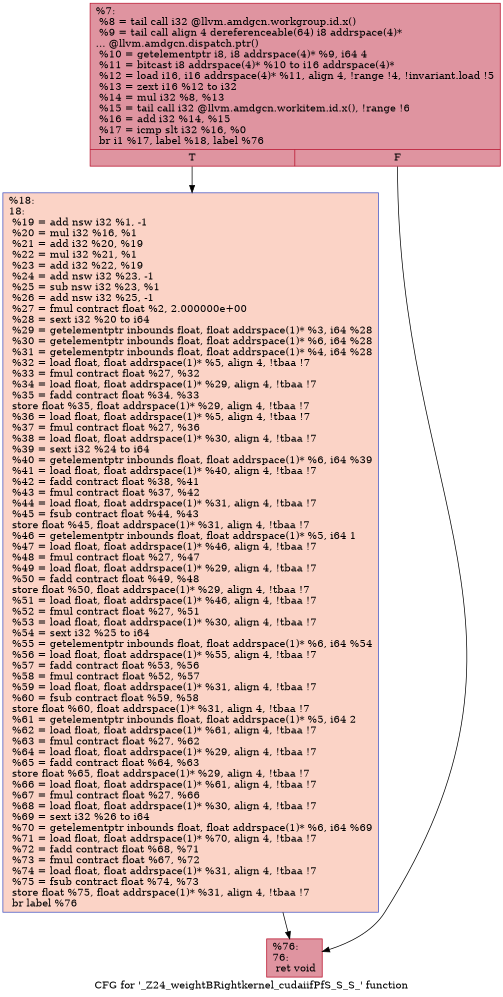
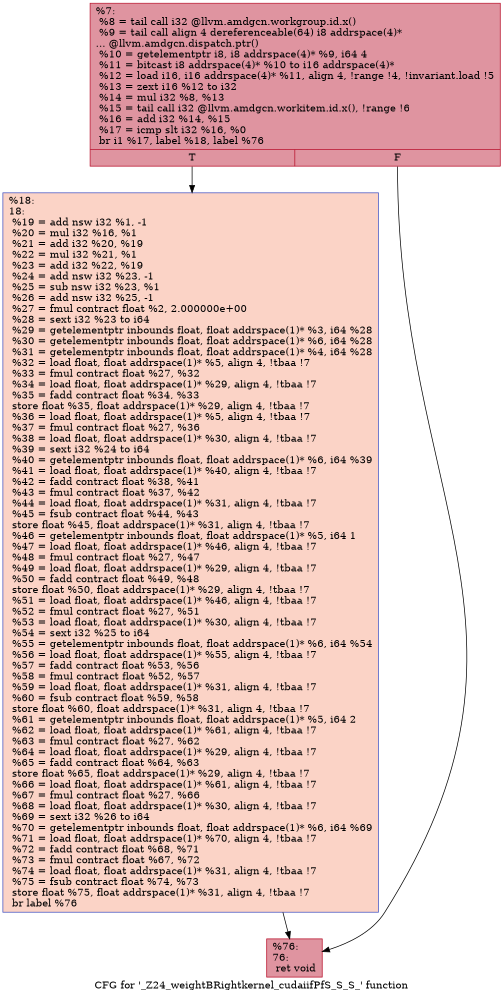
(79, 320) -> (79, 320)
